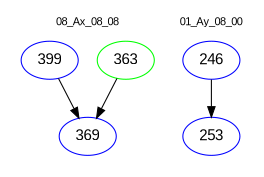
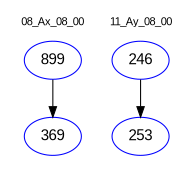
(88, 23) -> (53, 23)
(211, 23) -> (141, 23)
(50, 60) -> (53, 60)
(126, 60) -> none
